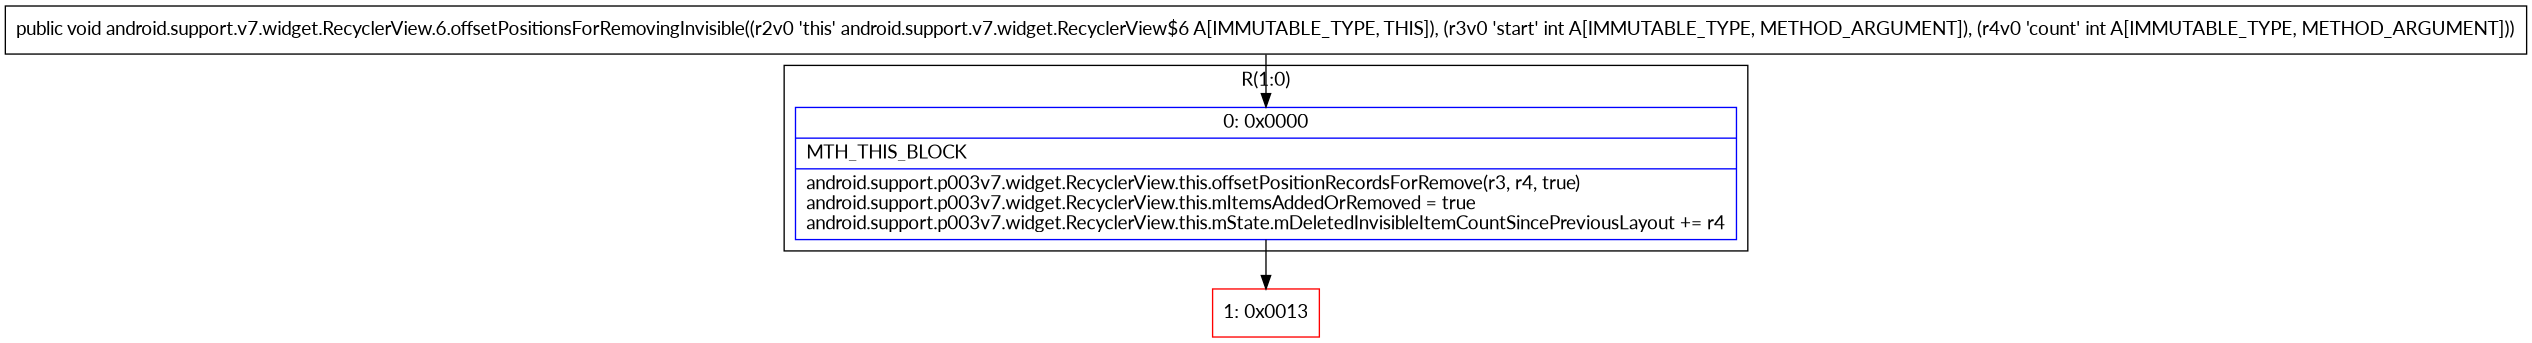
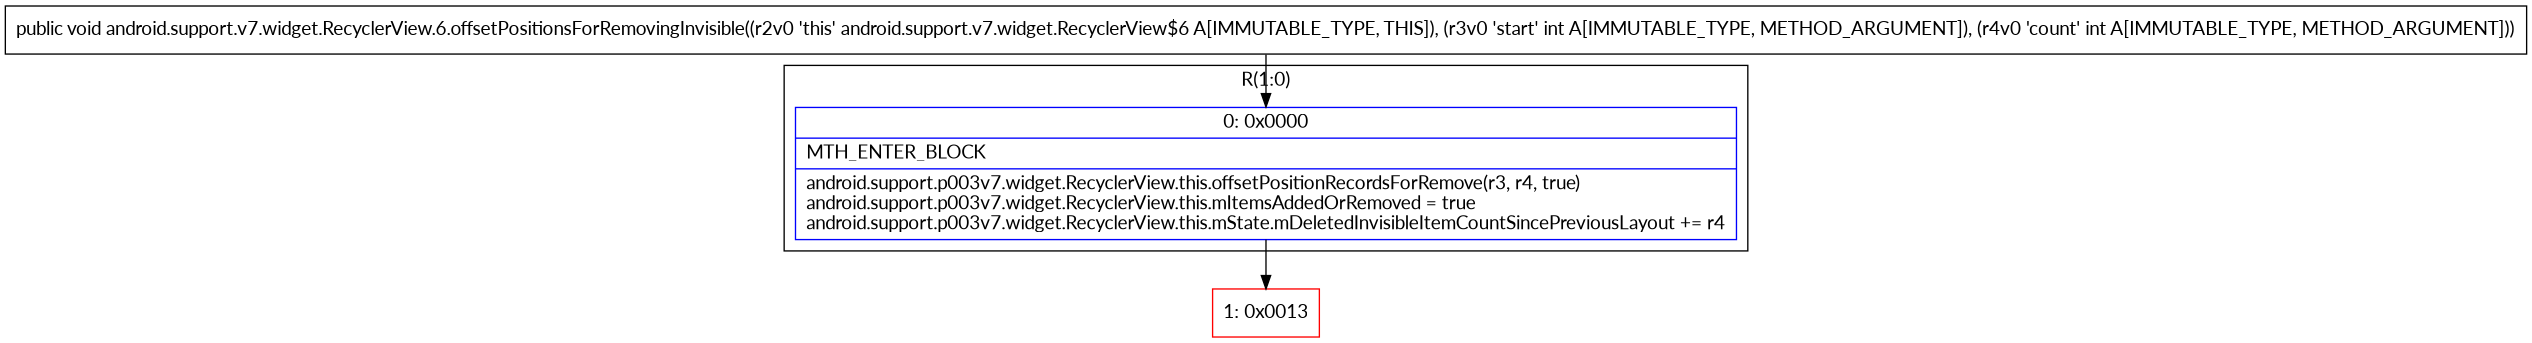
(887, 153) -> (896, 153)
